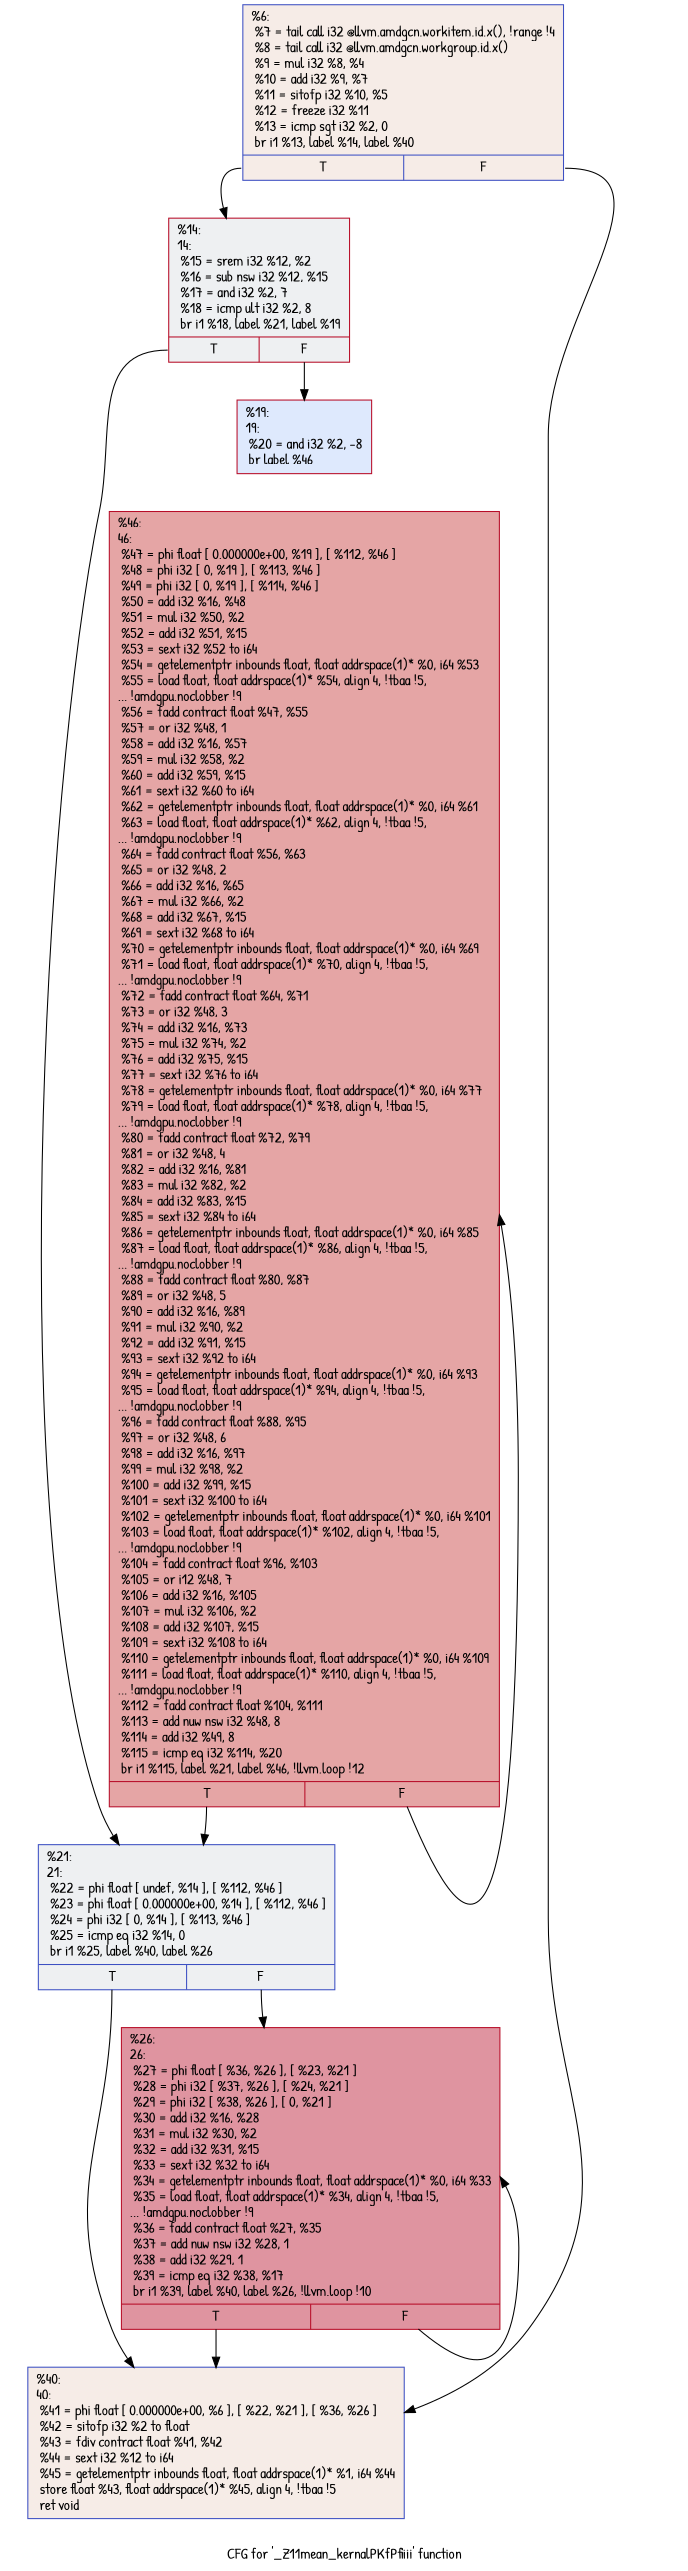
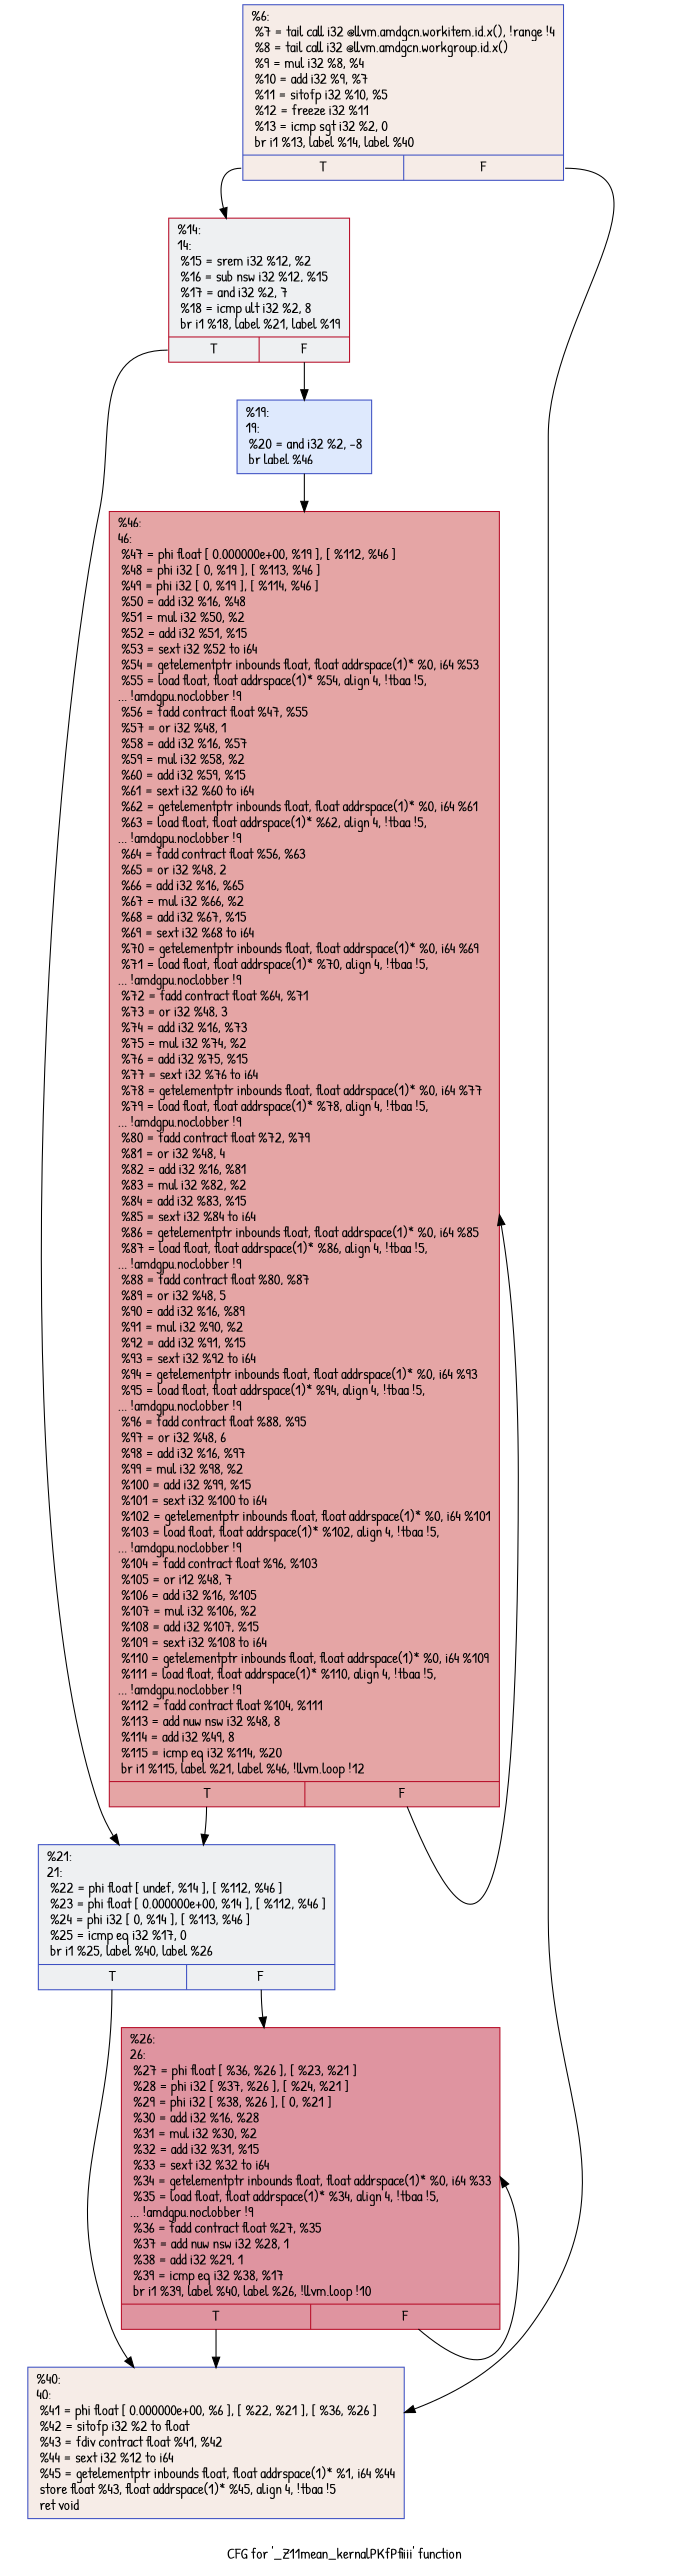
(304, 437) -> (304, 437)
none -> (304, 487)
(116, 1936) -> (117, 1936)
